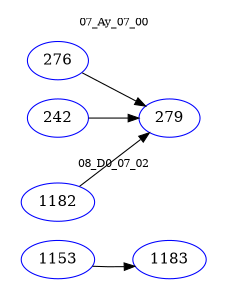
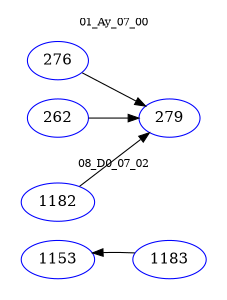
(114, 23) -> (114, 23)
(58, 118) -> (58, 118)
(108, 267) -> (119, 252)
